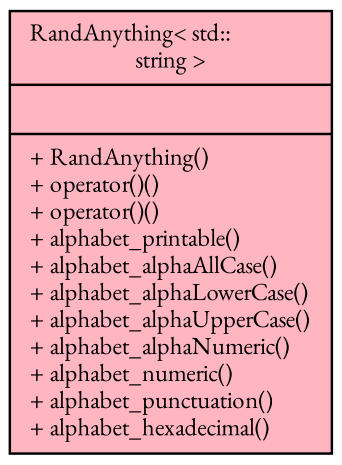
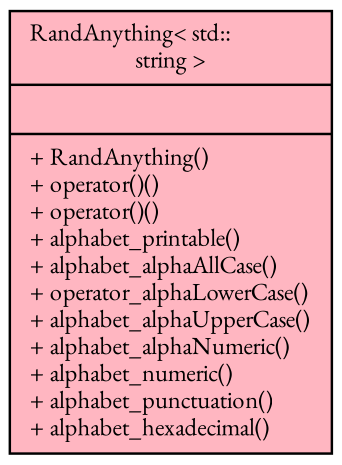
(170, 293) -> (170, 293)
